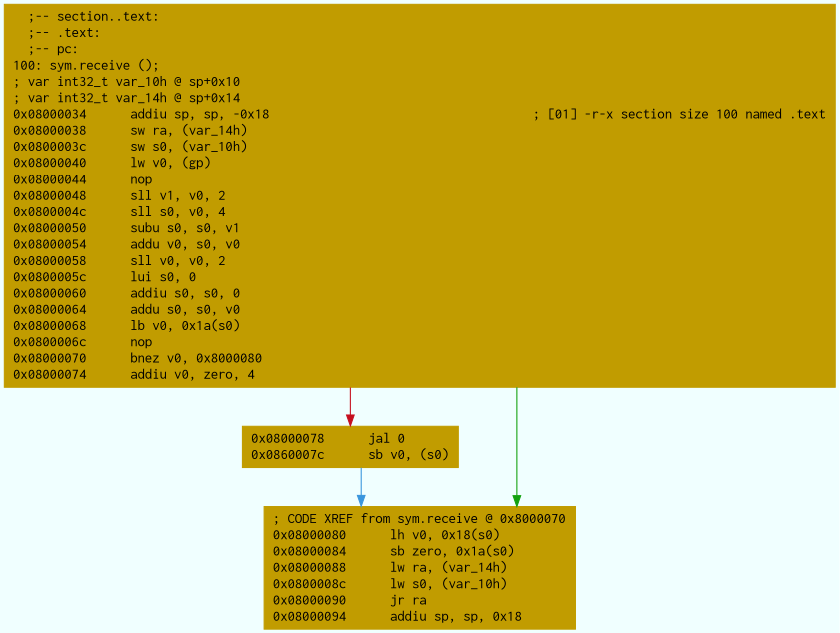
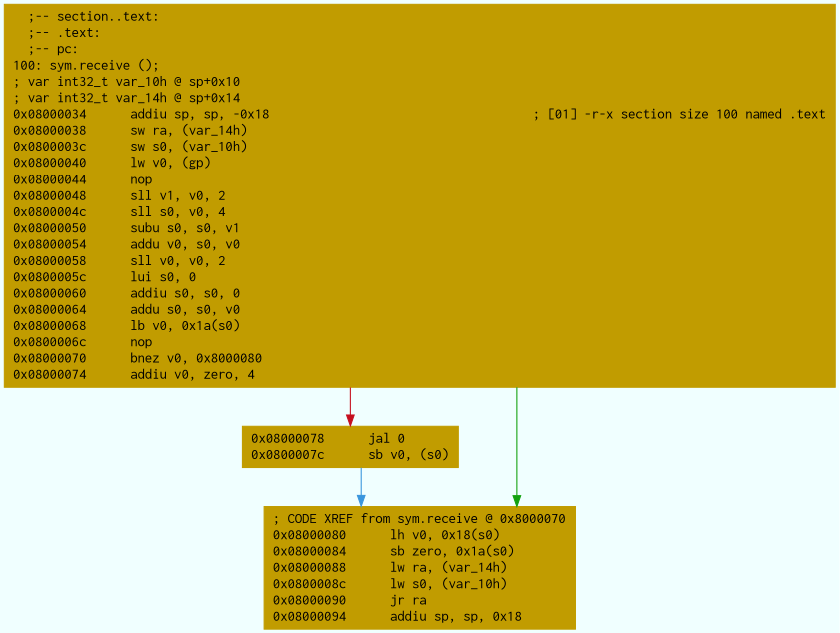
(350, 447) -> (350, 447)
